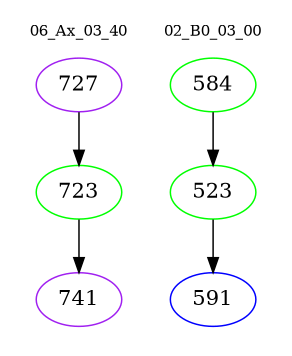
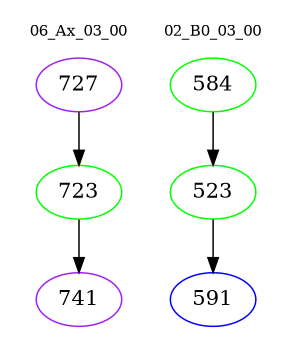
(79, 32) -> (79, 32)
